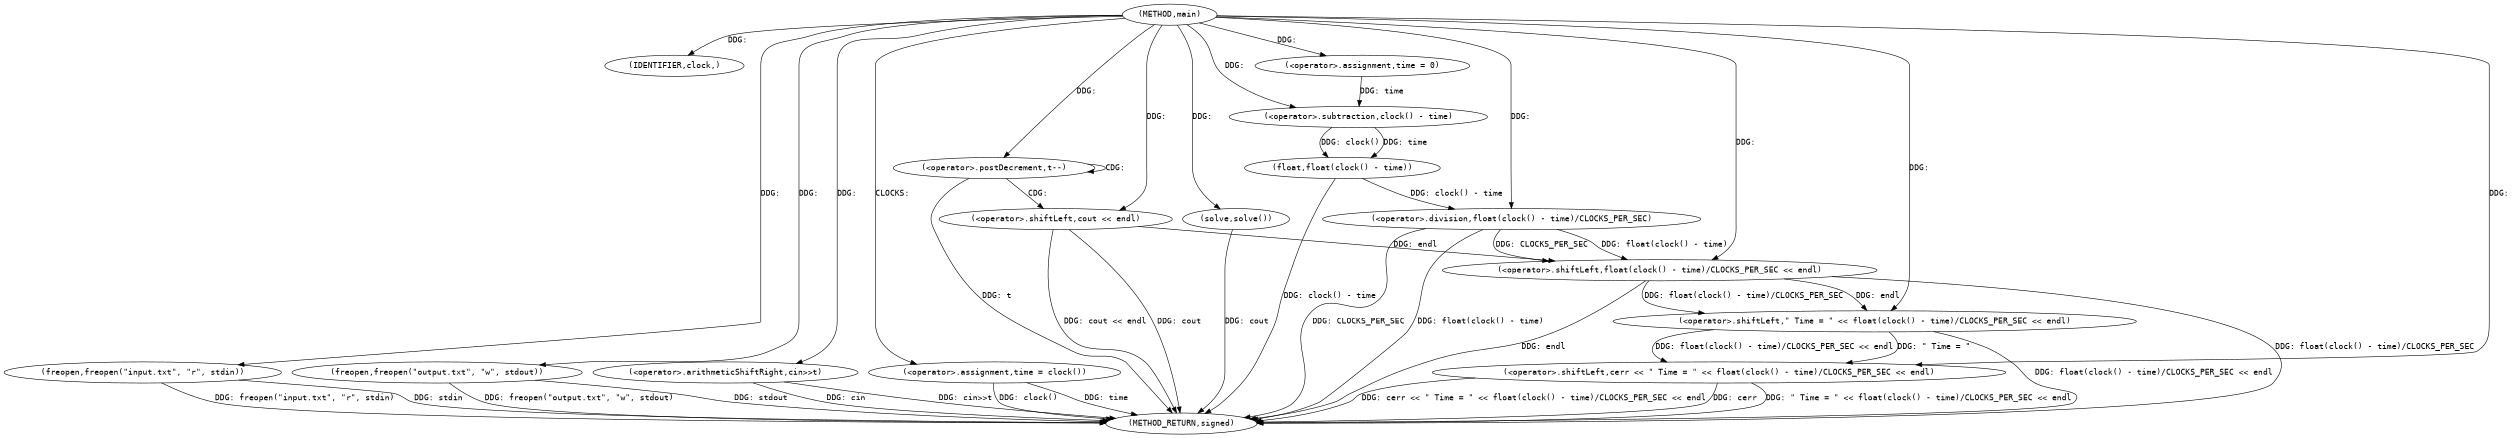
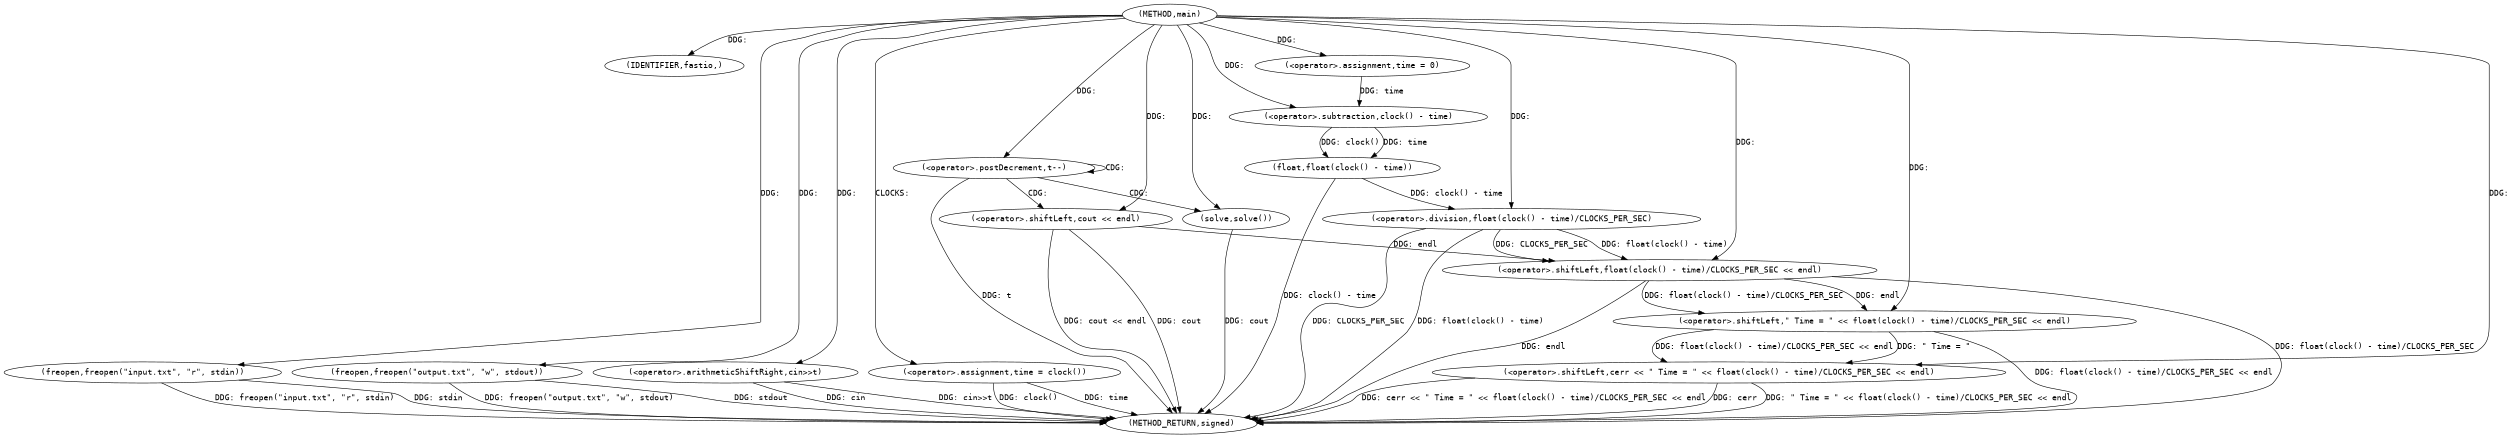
(674, 66) -> (674, 66)
none -> (1116, 194)
